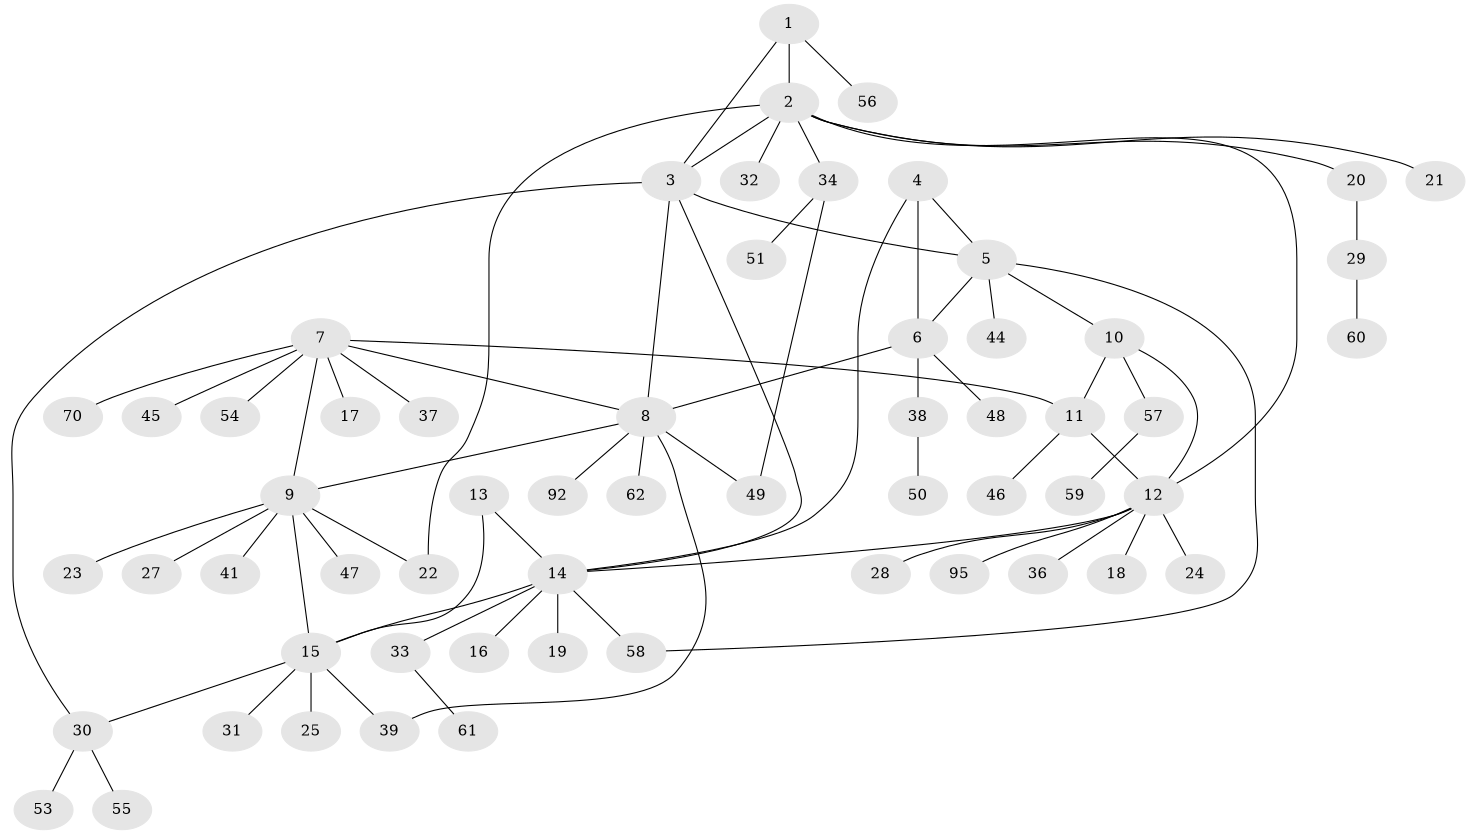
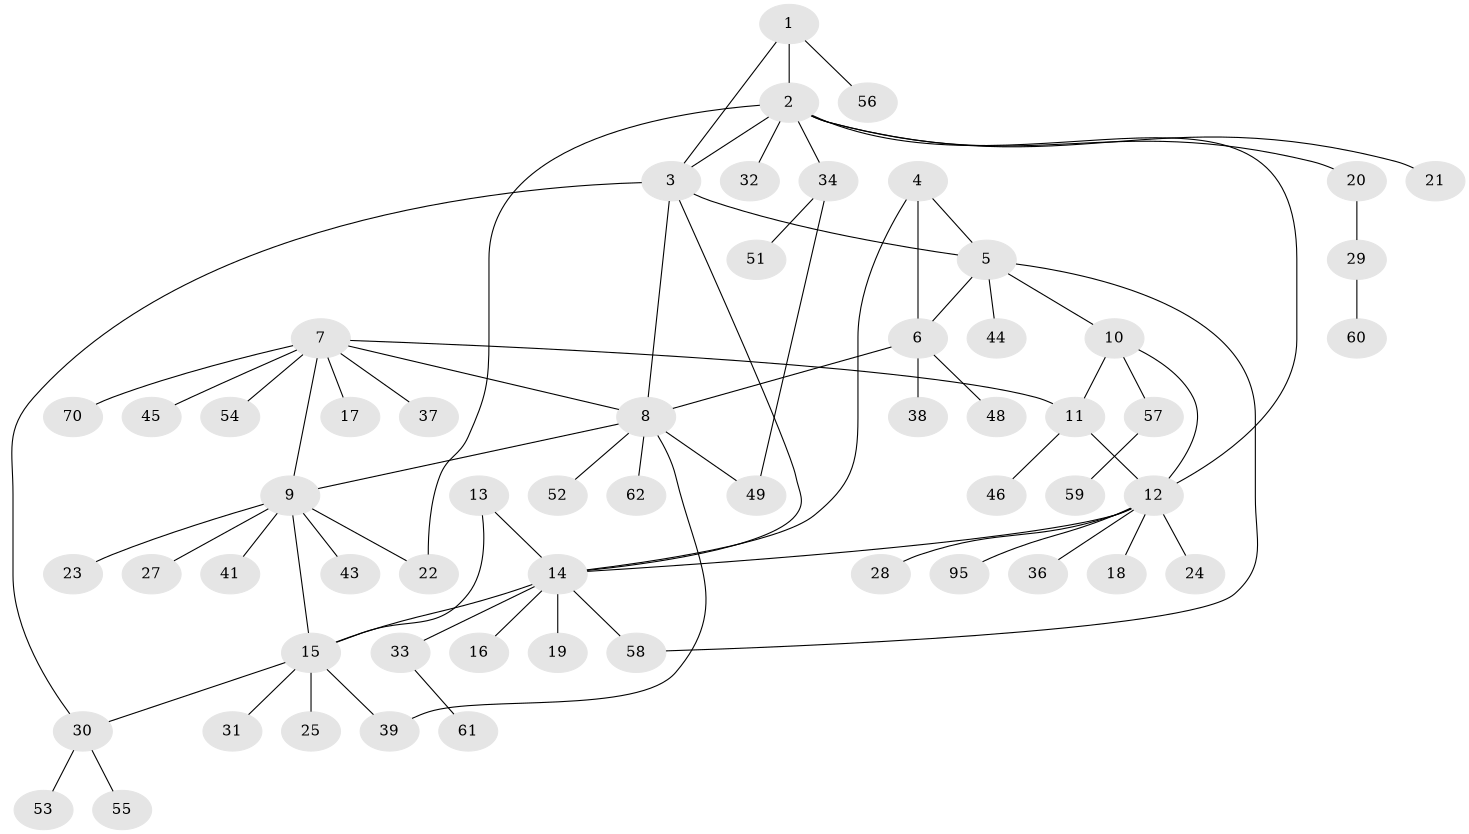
(558, 496) -> (558, 496)
(918, 496) -> none
(350, 574) -> (350, 574)
